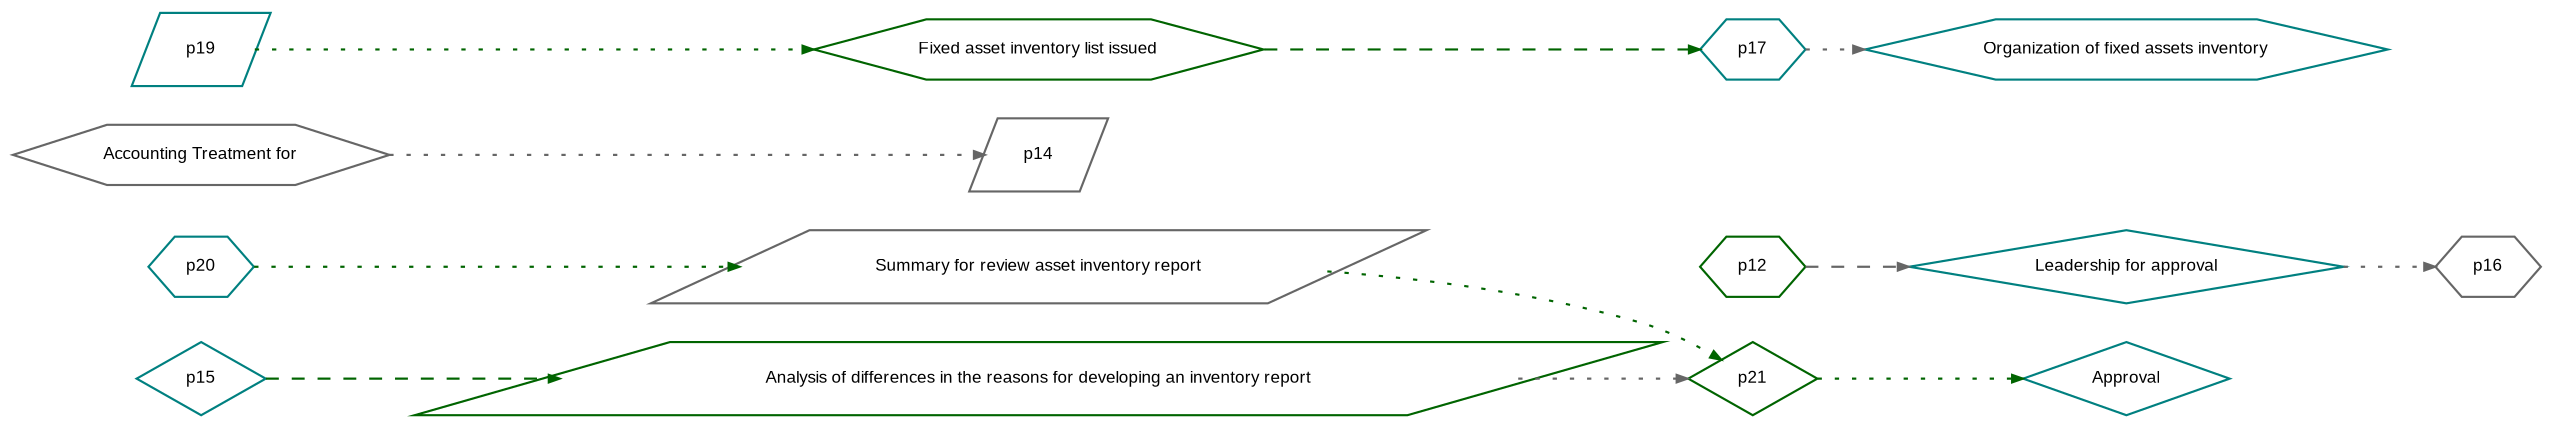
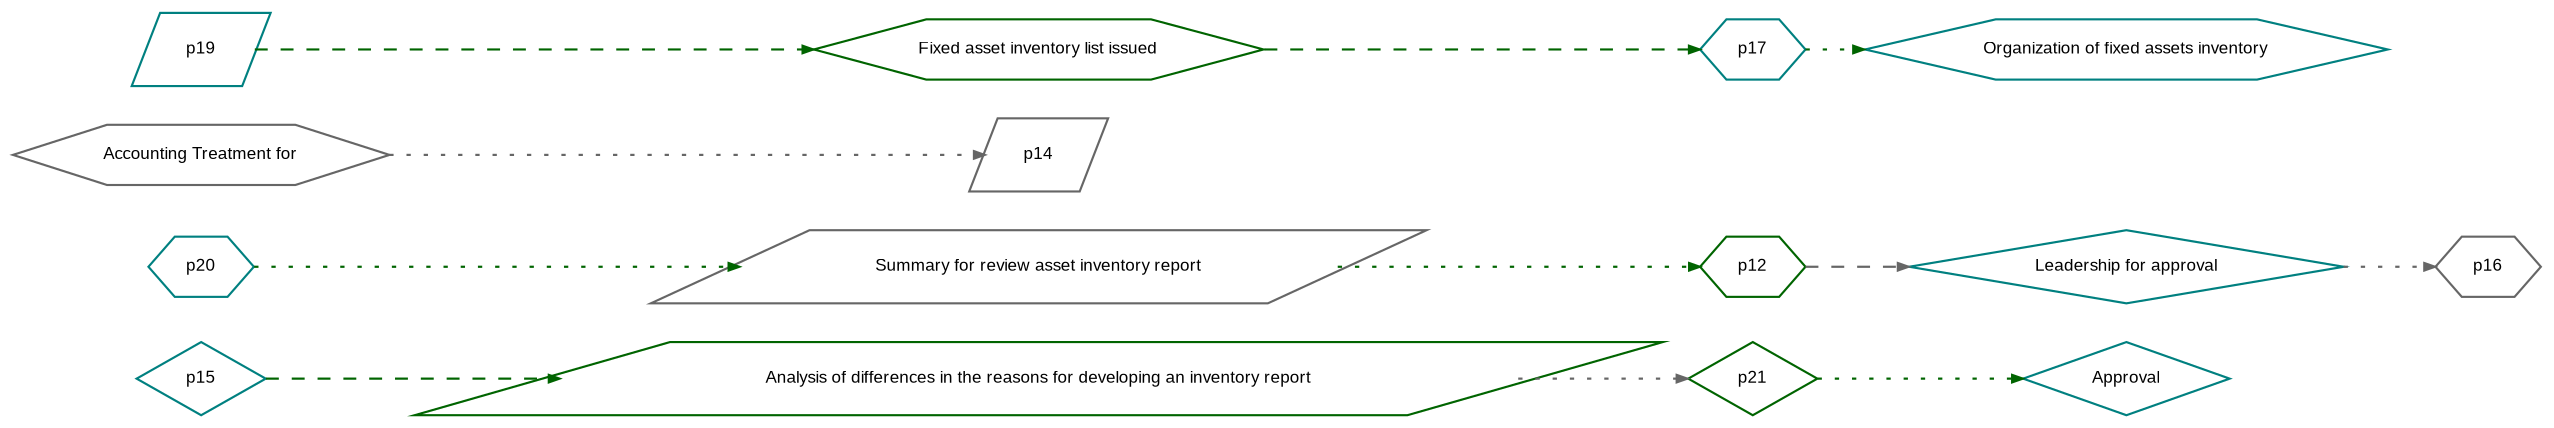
(528, 49) -> (528, 49)
(1829, 49) -> (1829, 49)
(1524, 296) -> (1513, 267)
